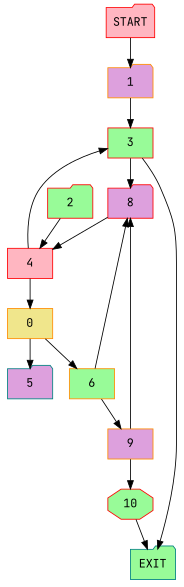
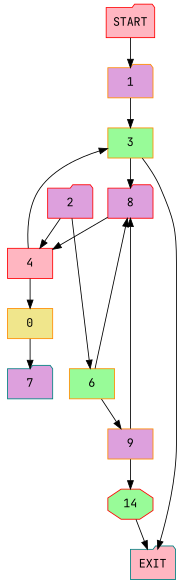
(130, 143) -> (130, 143)
(70, 203) -> (70, 203)
(58, 351) -> (81, 289)
(30, 384) -> (30, 384)
(130, 504) -> (130, 504)
(153, 564) -> (153, 564)
